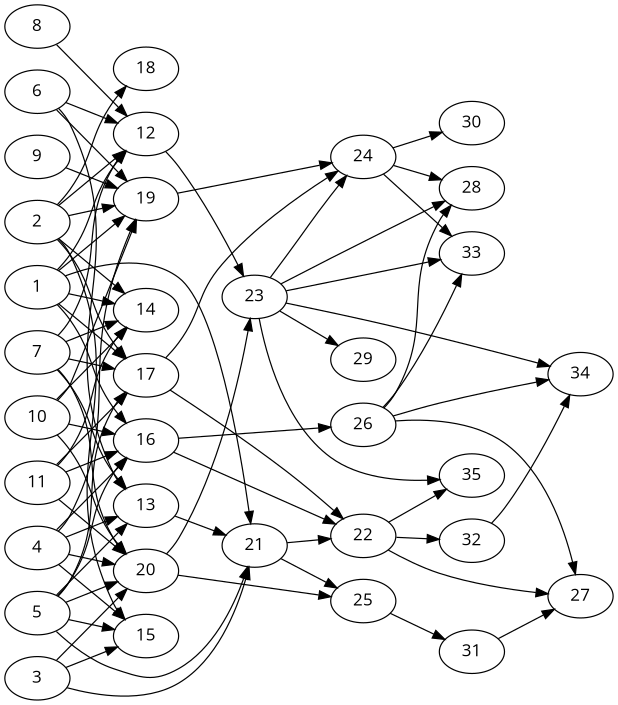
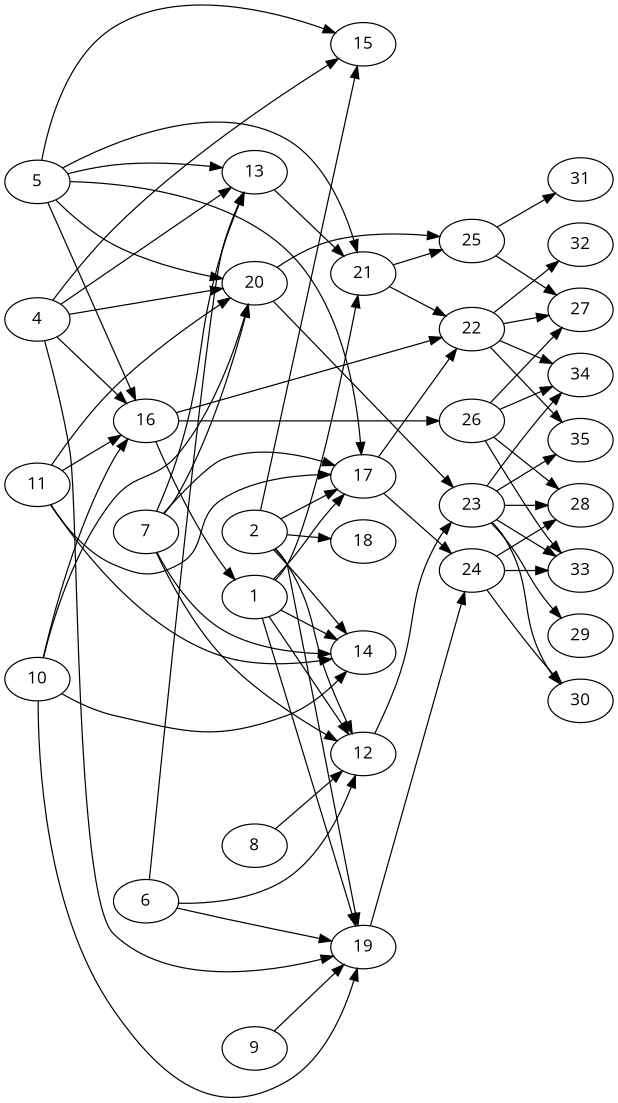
(304, 231) -> (525, 597)
(76, 330) -> (195, 521)
(535, 461) -> (521, 350)
(521, 627) -> (521, 272)
(37, 678) -> none
